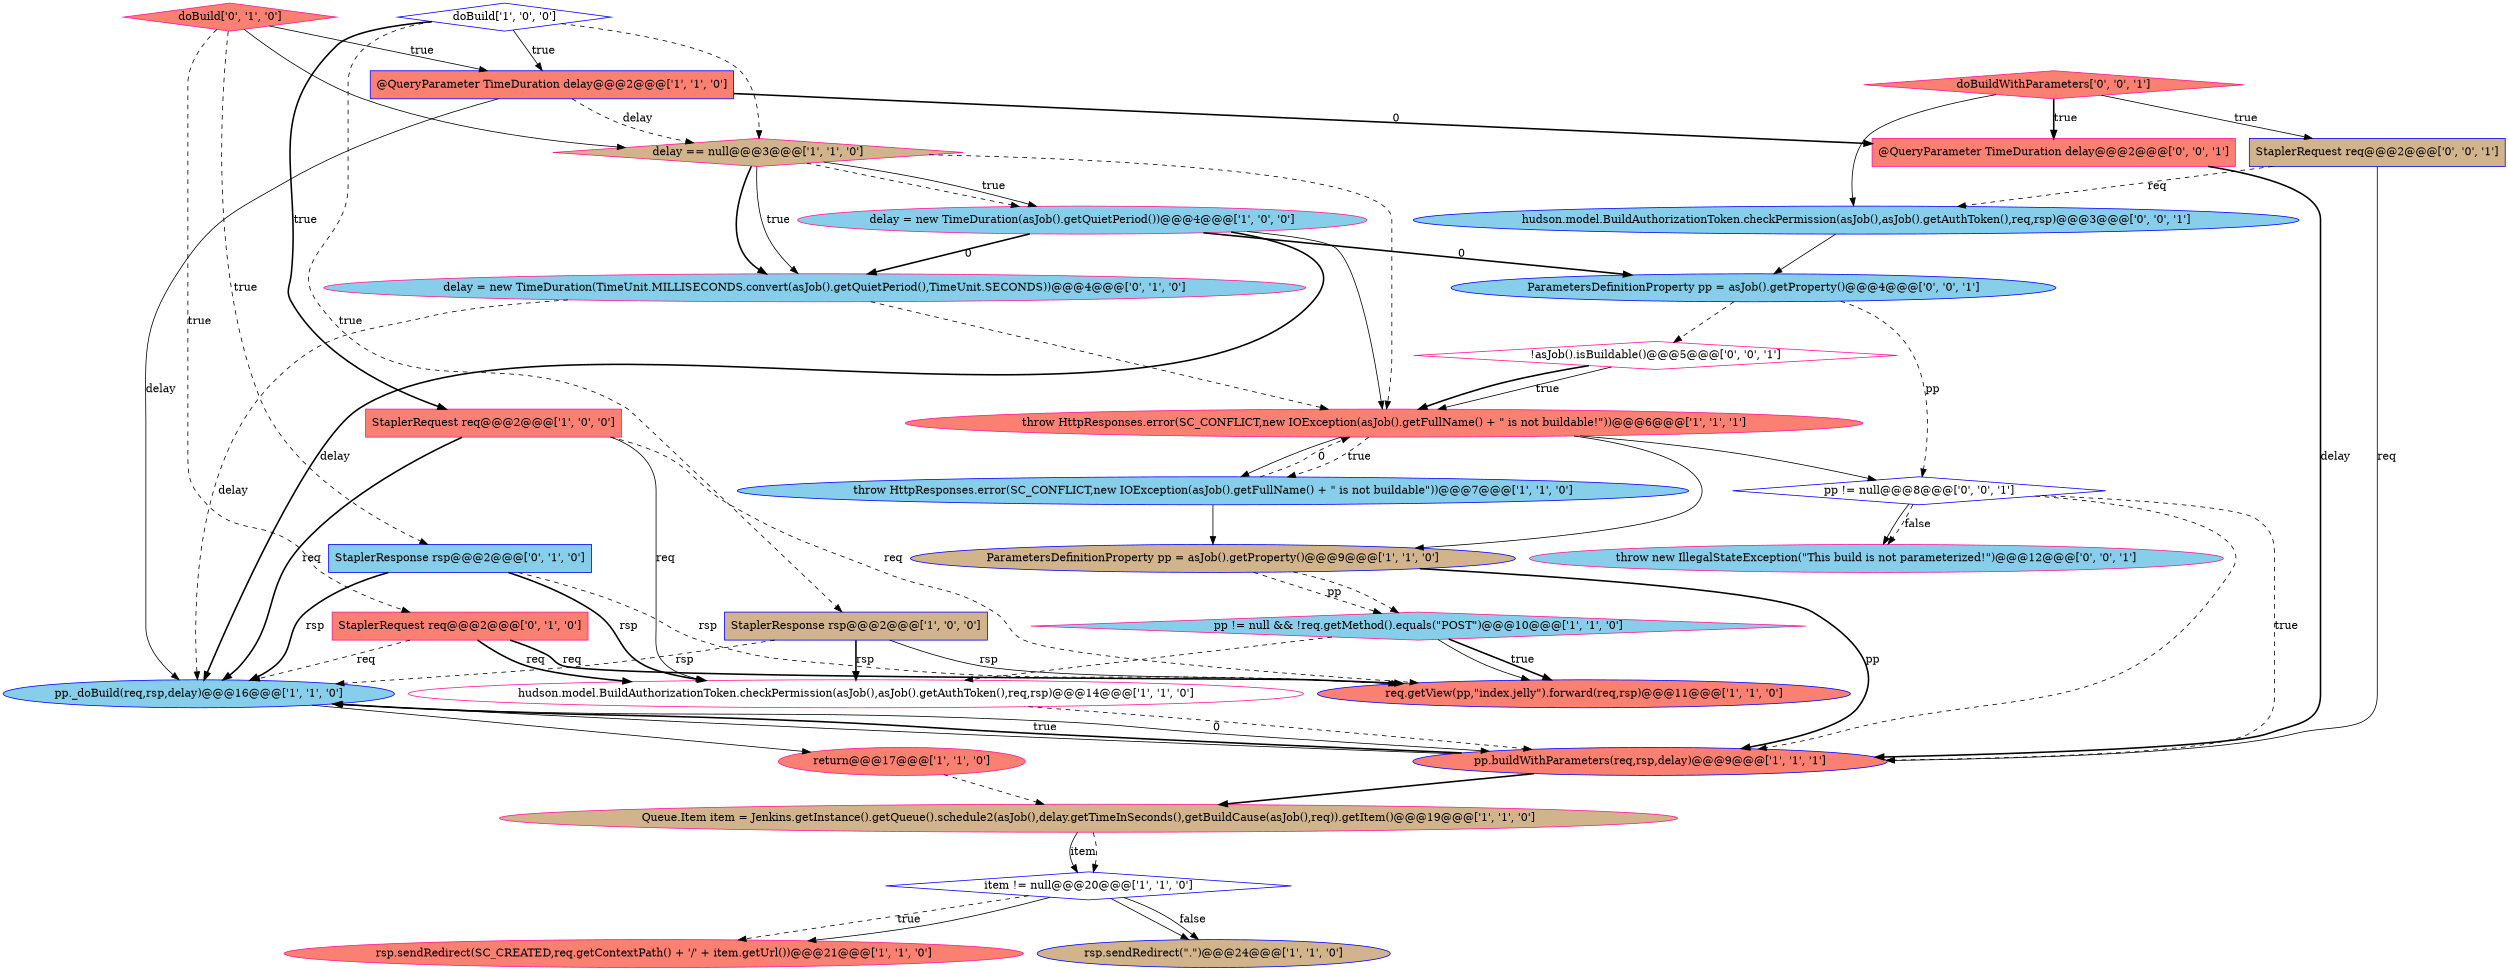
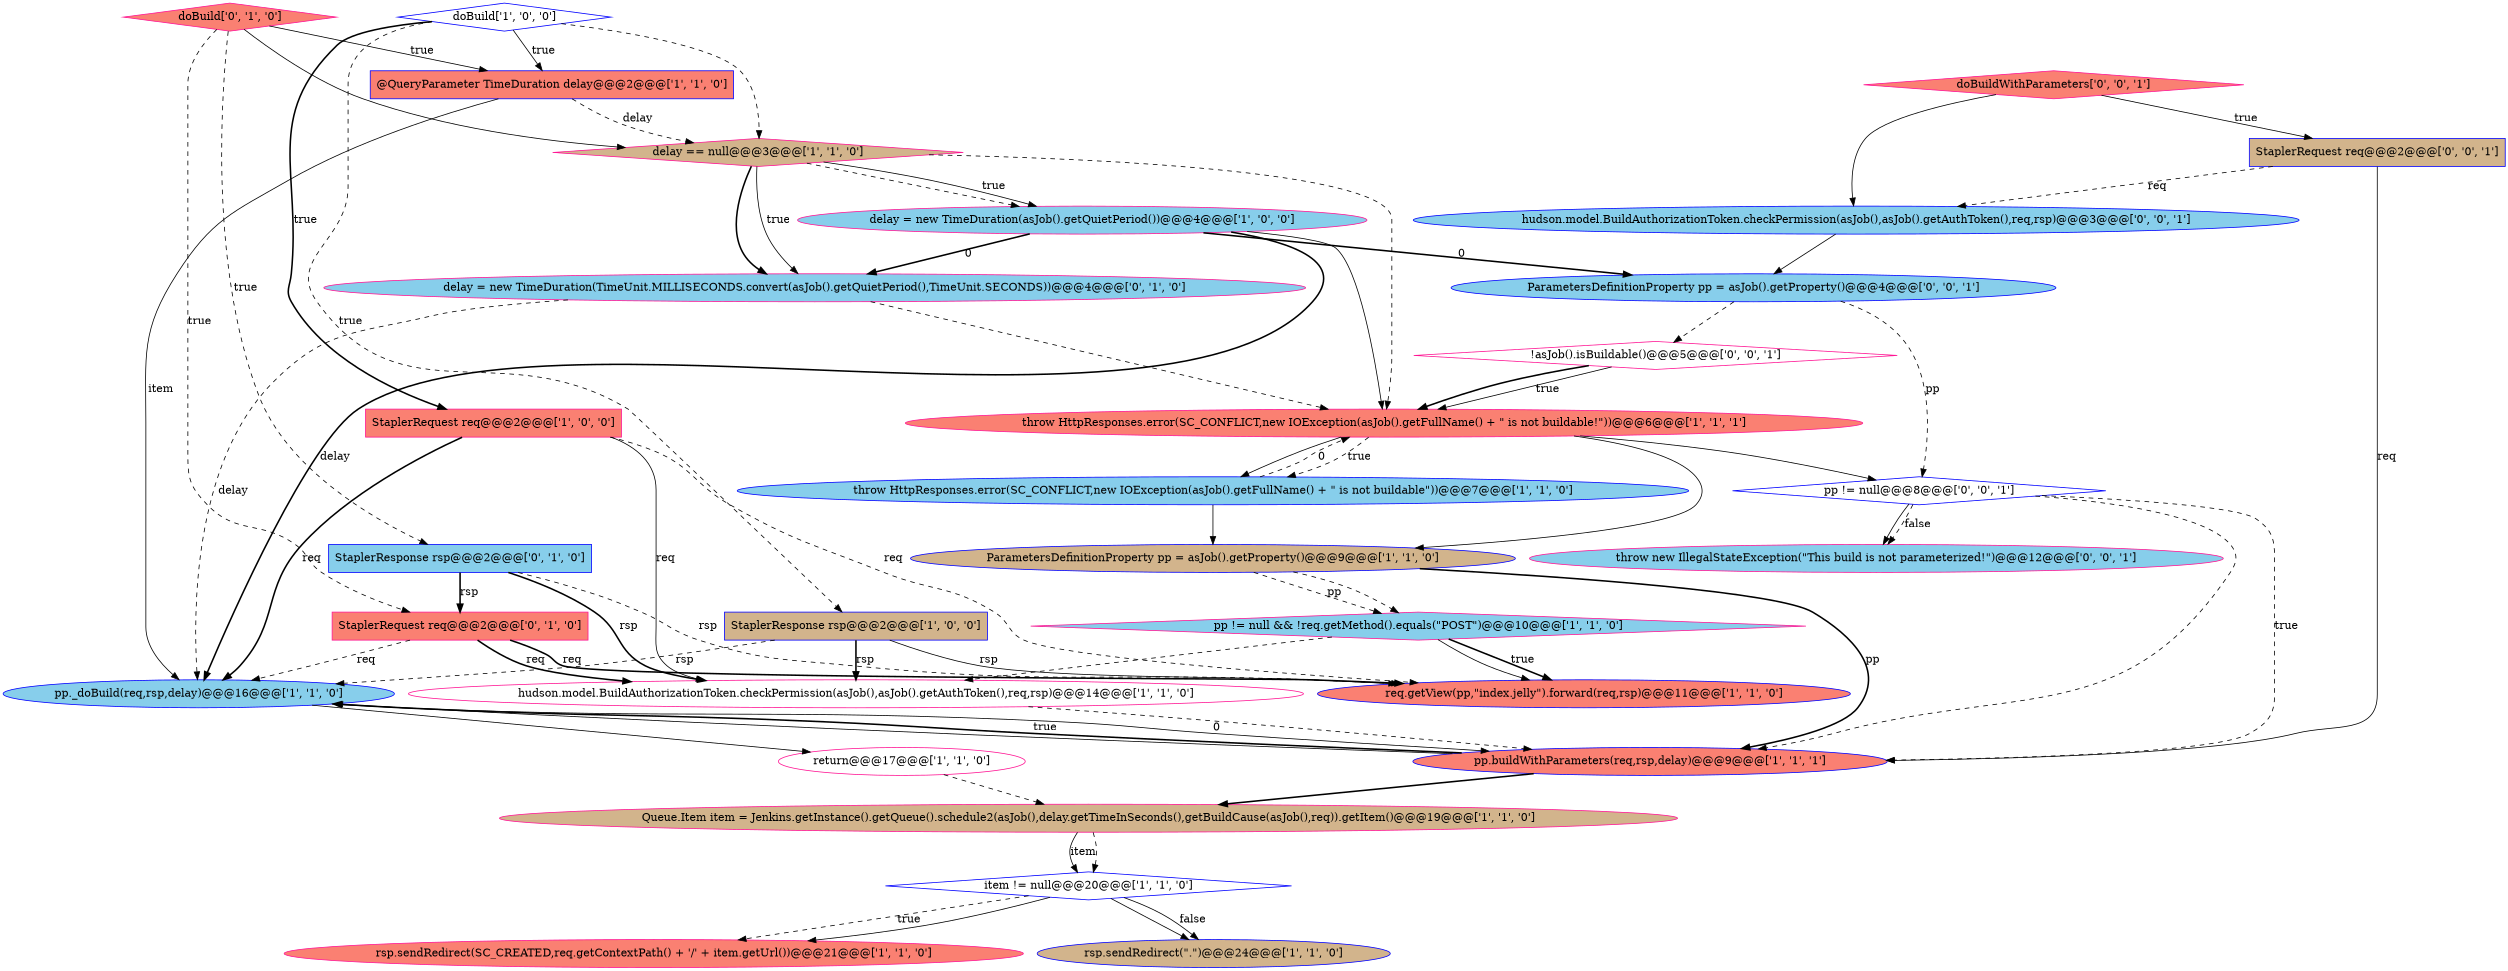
(2054, 152) -> none
(161, 389) -> (161, 389)
(309, 610) -> (460, 588)
(902, 761) -> (902, 761)
